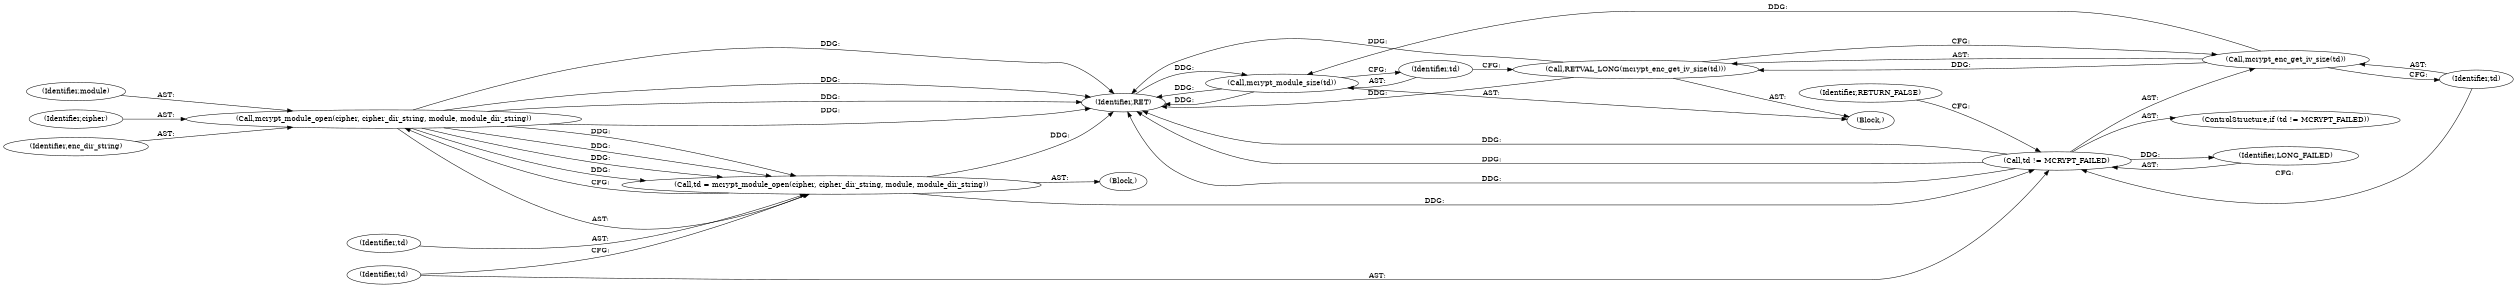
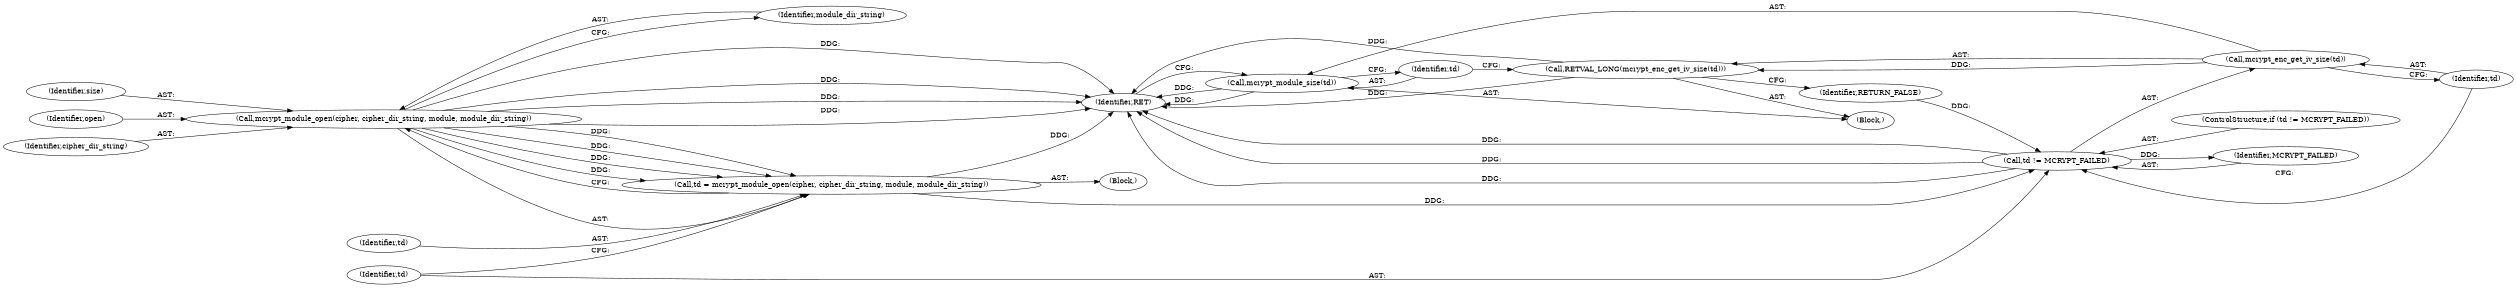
(1779, 7) -> (1779, 7)
none -> (832, 15)
(1957, 45) -> (1753, 83)
(1185, 68) -> (1185, 68)
(76, 91) -> (76, 91)
(1962, 107) -> (1962, 107)
(76, 119) -> (76, 119)
(2119, 130) -> (2172, 141)
(76, 147) -> (76, 147)
(2286, 156) -> (2286, 156)
